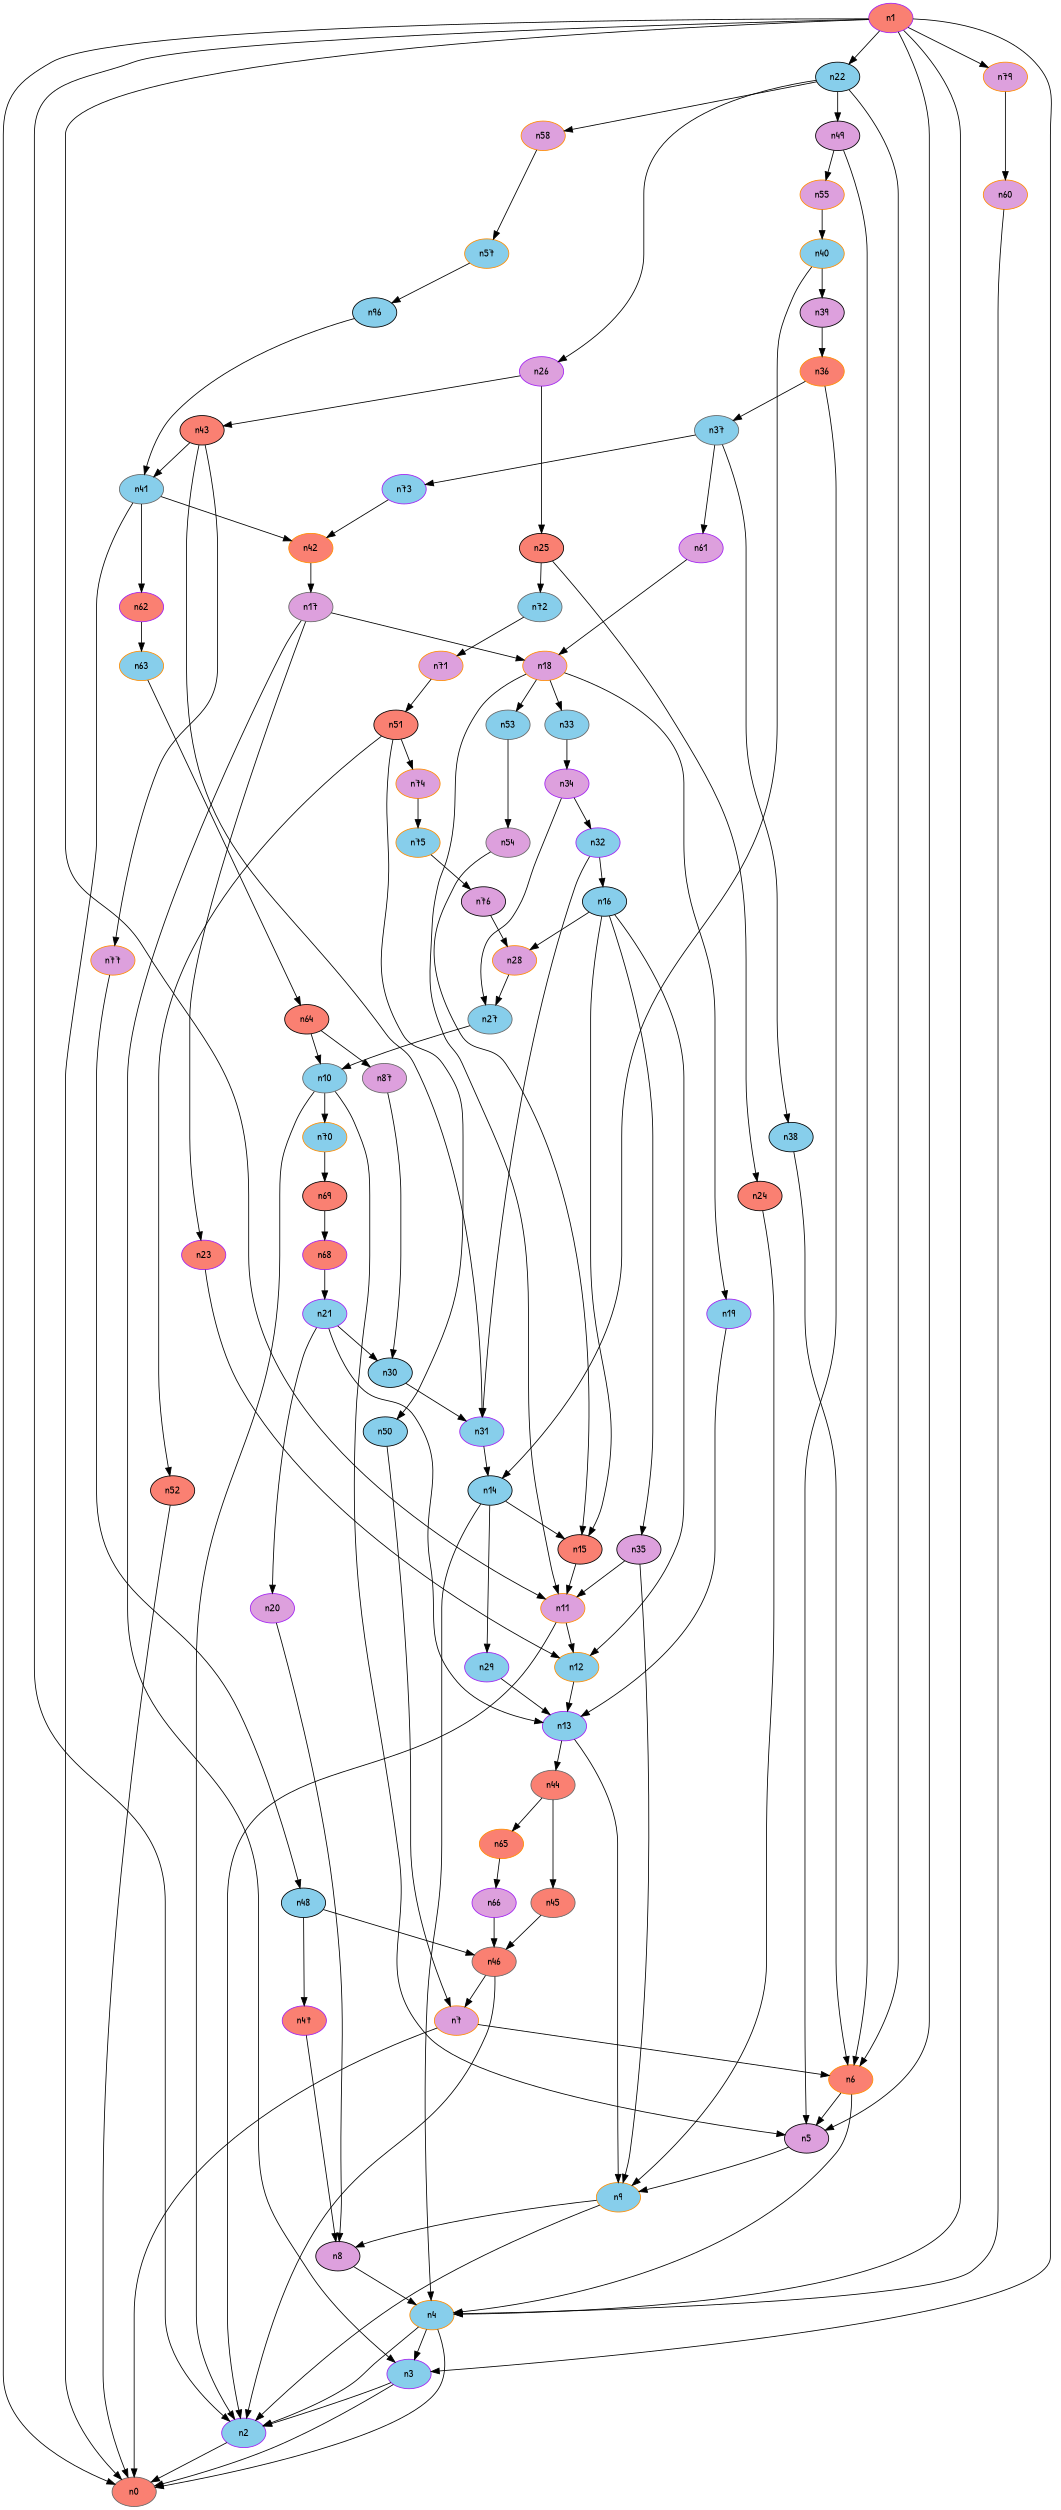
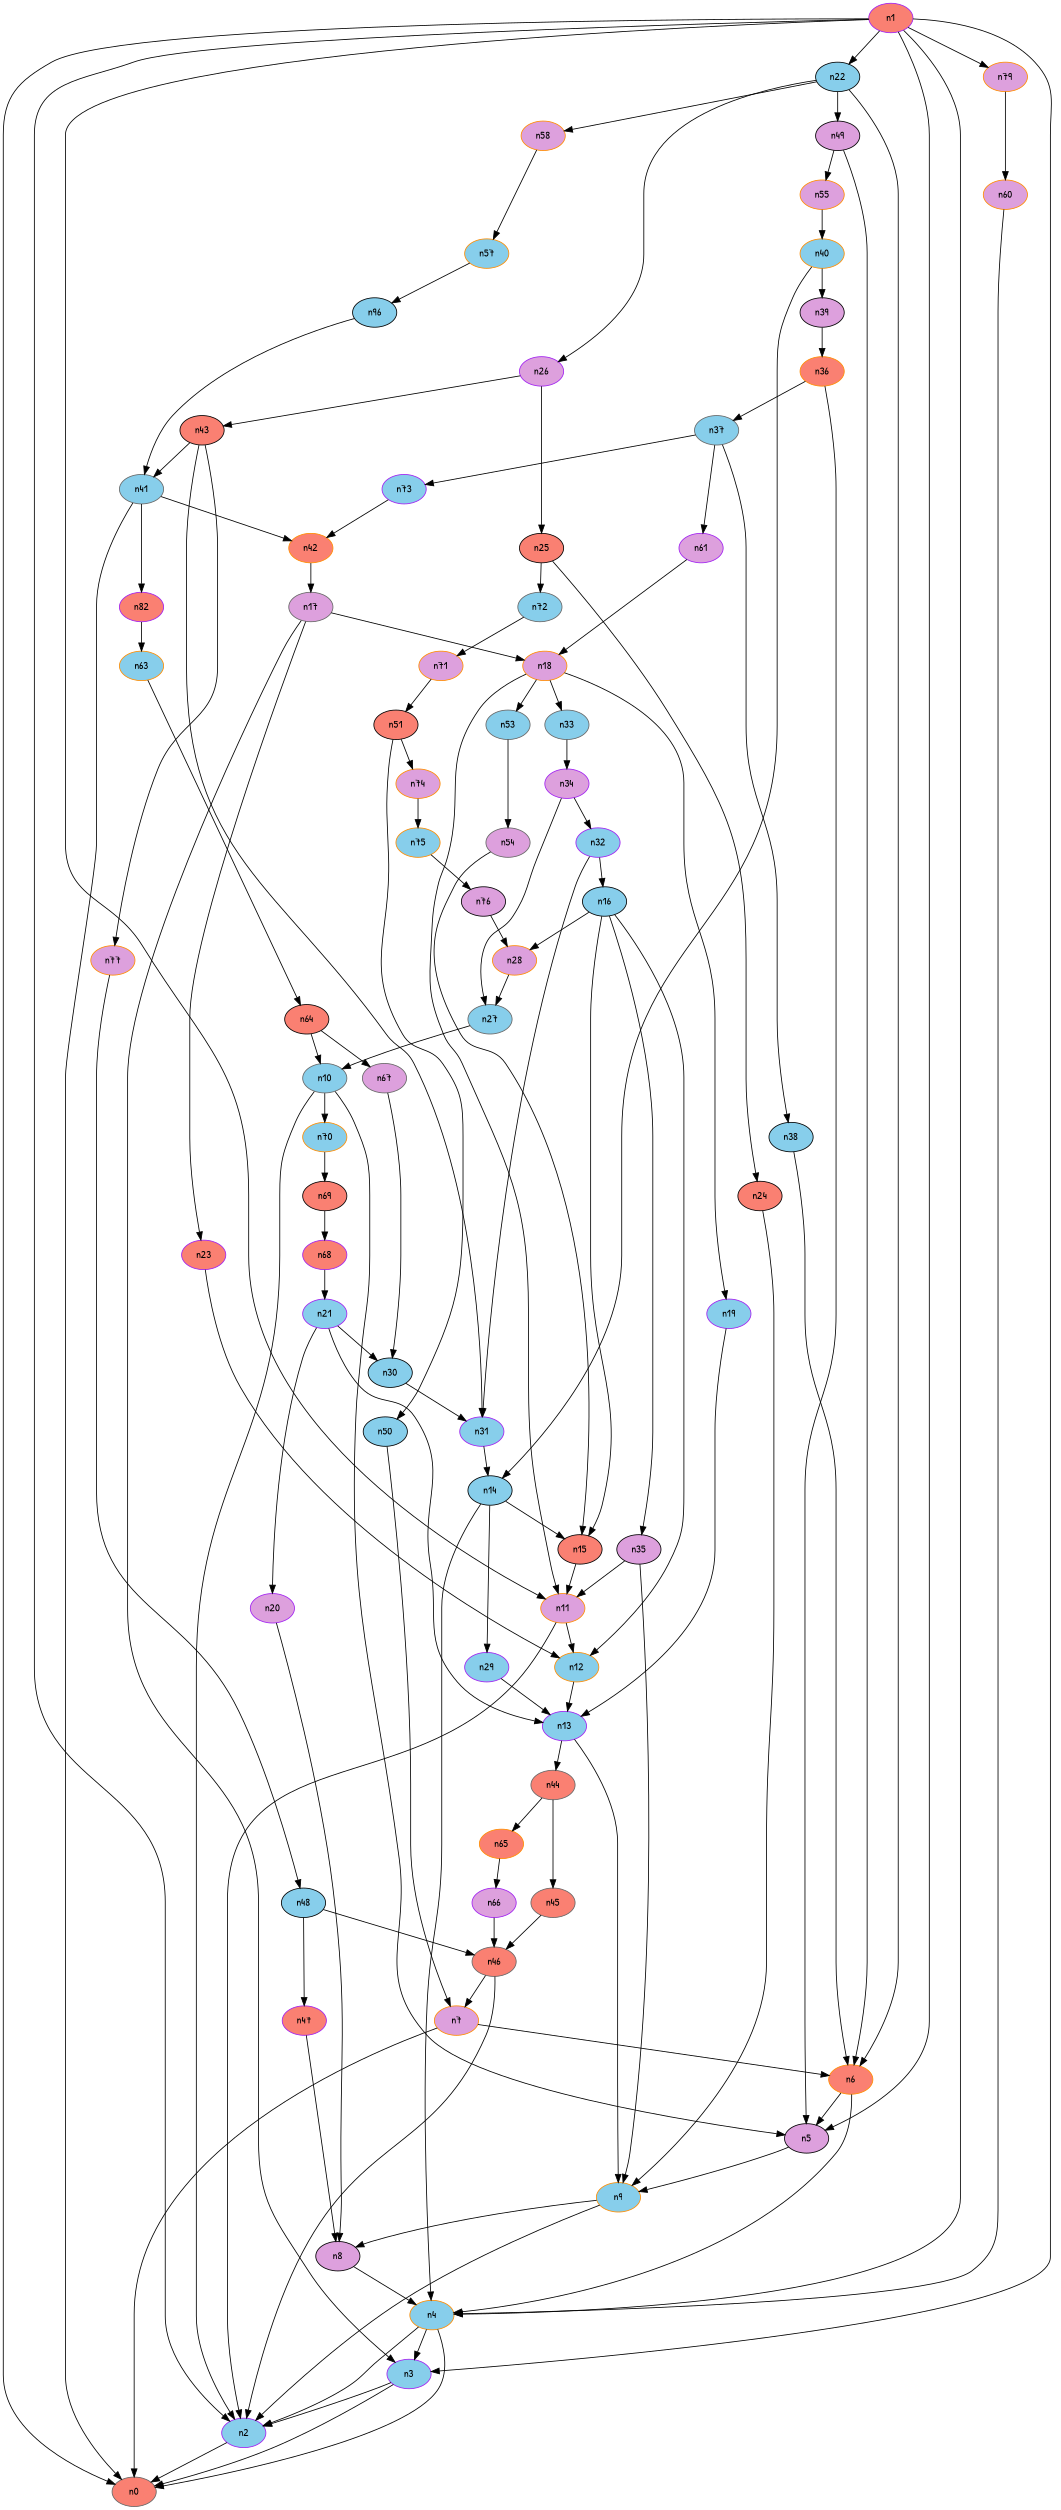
(142, 607) -> (142, 607)
(384, 1078) -> (384, 1078)
(173, 1490) -> none
